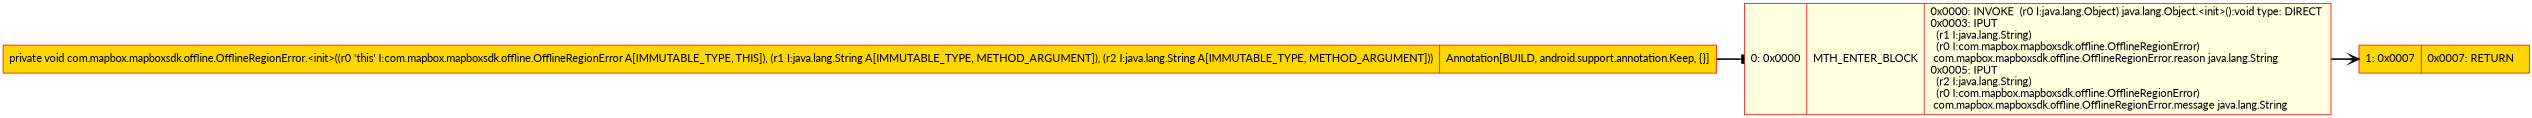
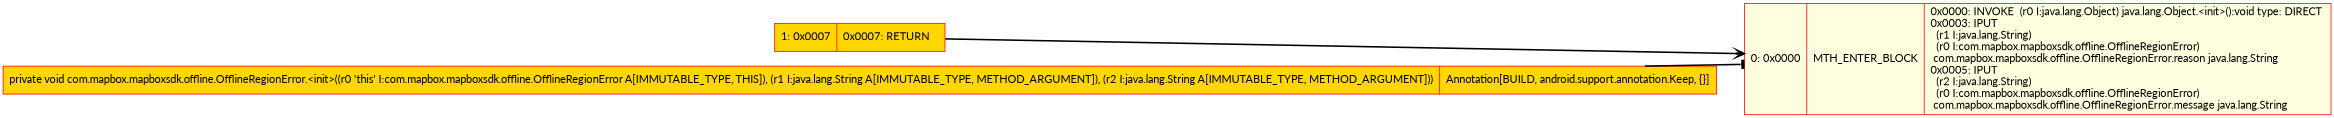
(2341, 59) -> (1341, 46)
